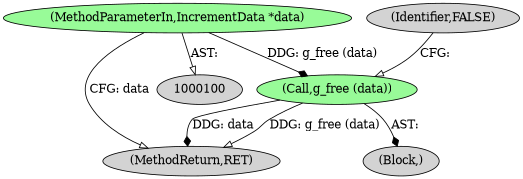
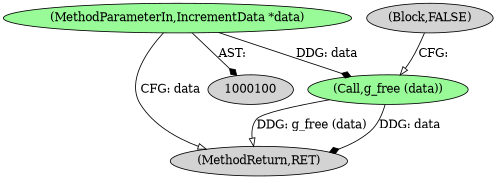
(443, 18) -> (430, 18)
(187, 50) -> (211, 51)
(322, 54) -> (327, 54)
(401, 161) -> none
